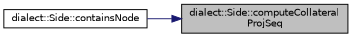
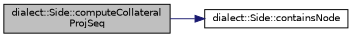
(160, 19) -> (182, 19)
